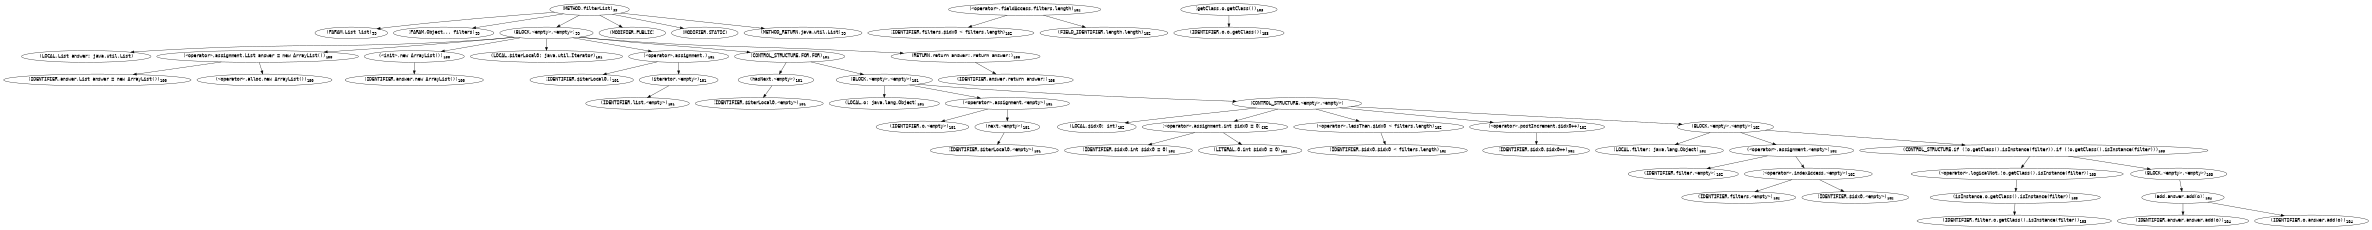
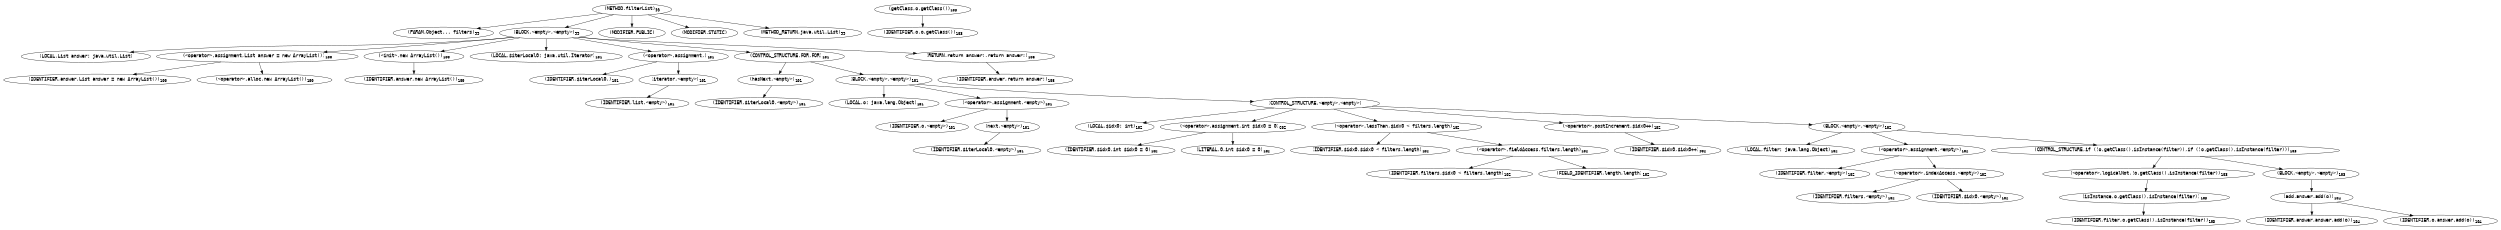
(351, 33) -> none
none -> (1463, 138)
